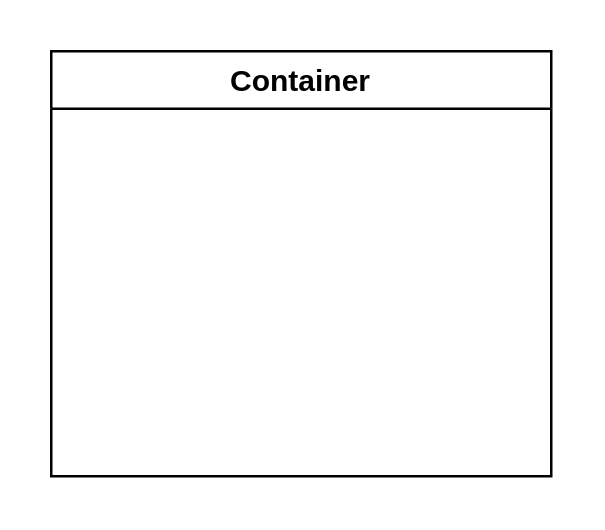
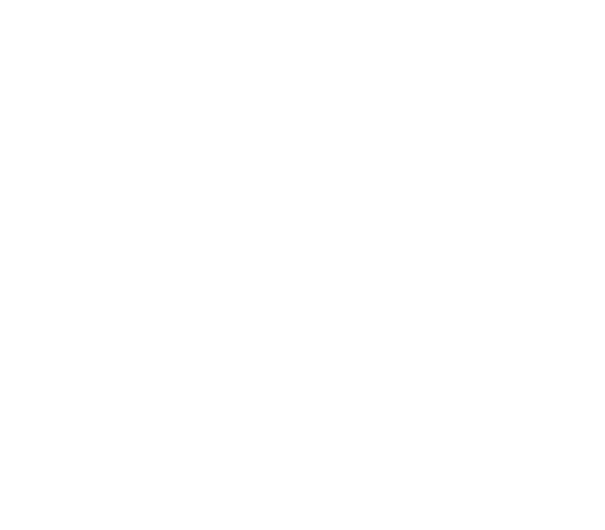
(301, 264) -> none
